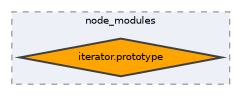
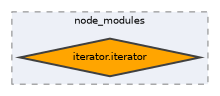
(121, 57) -> (110, 57)
